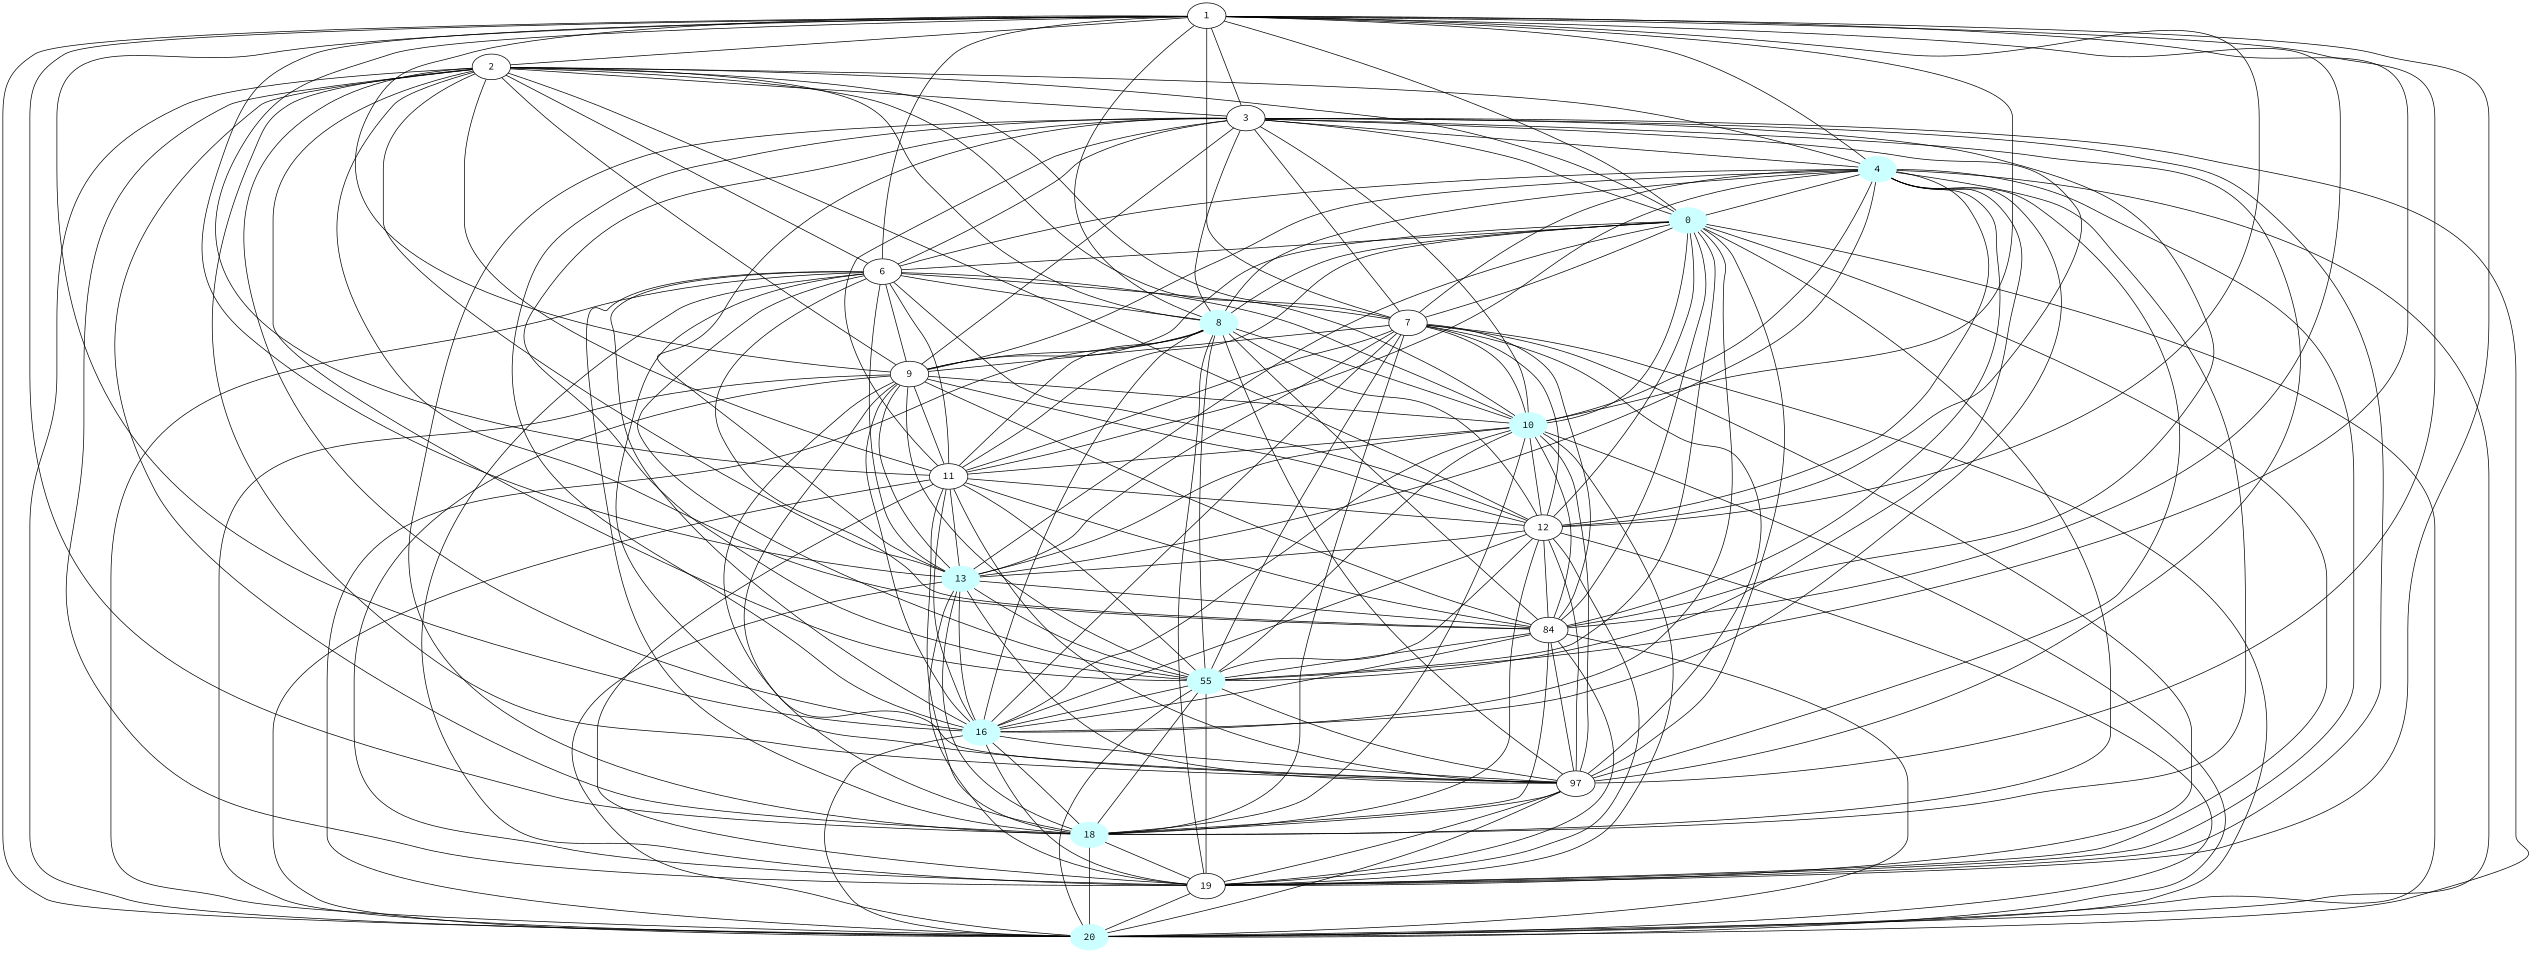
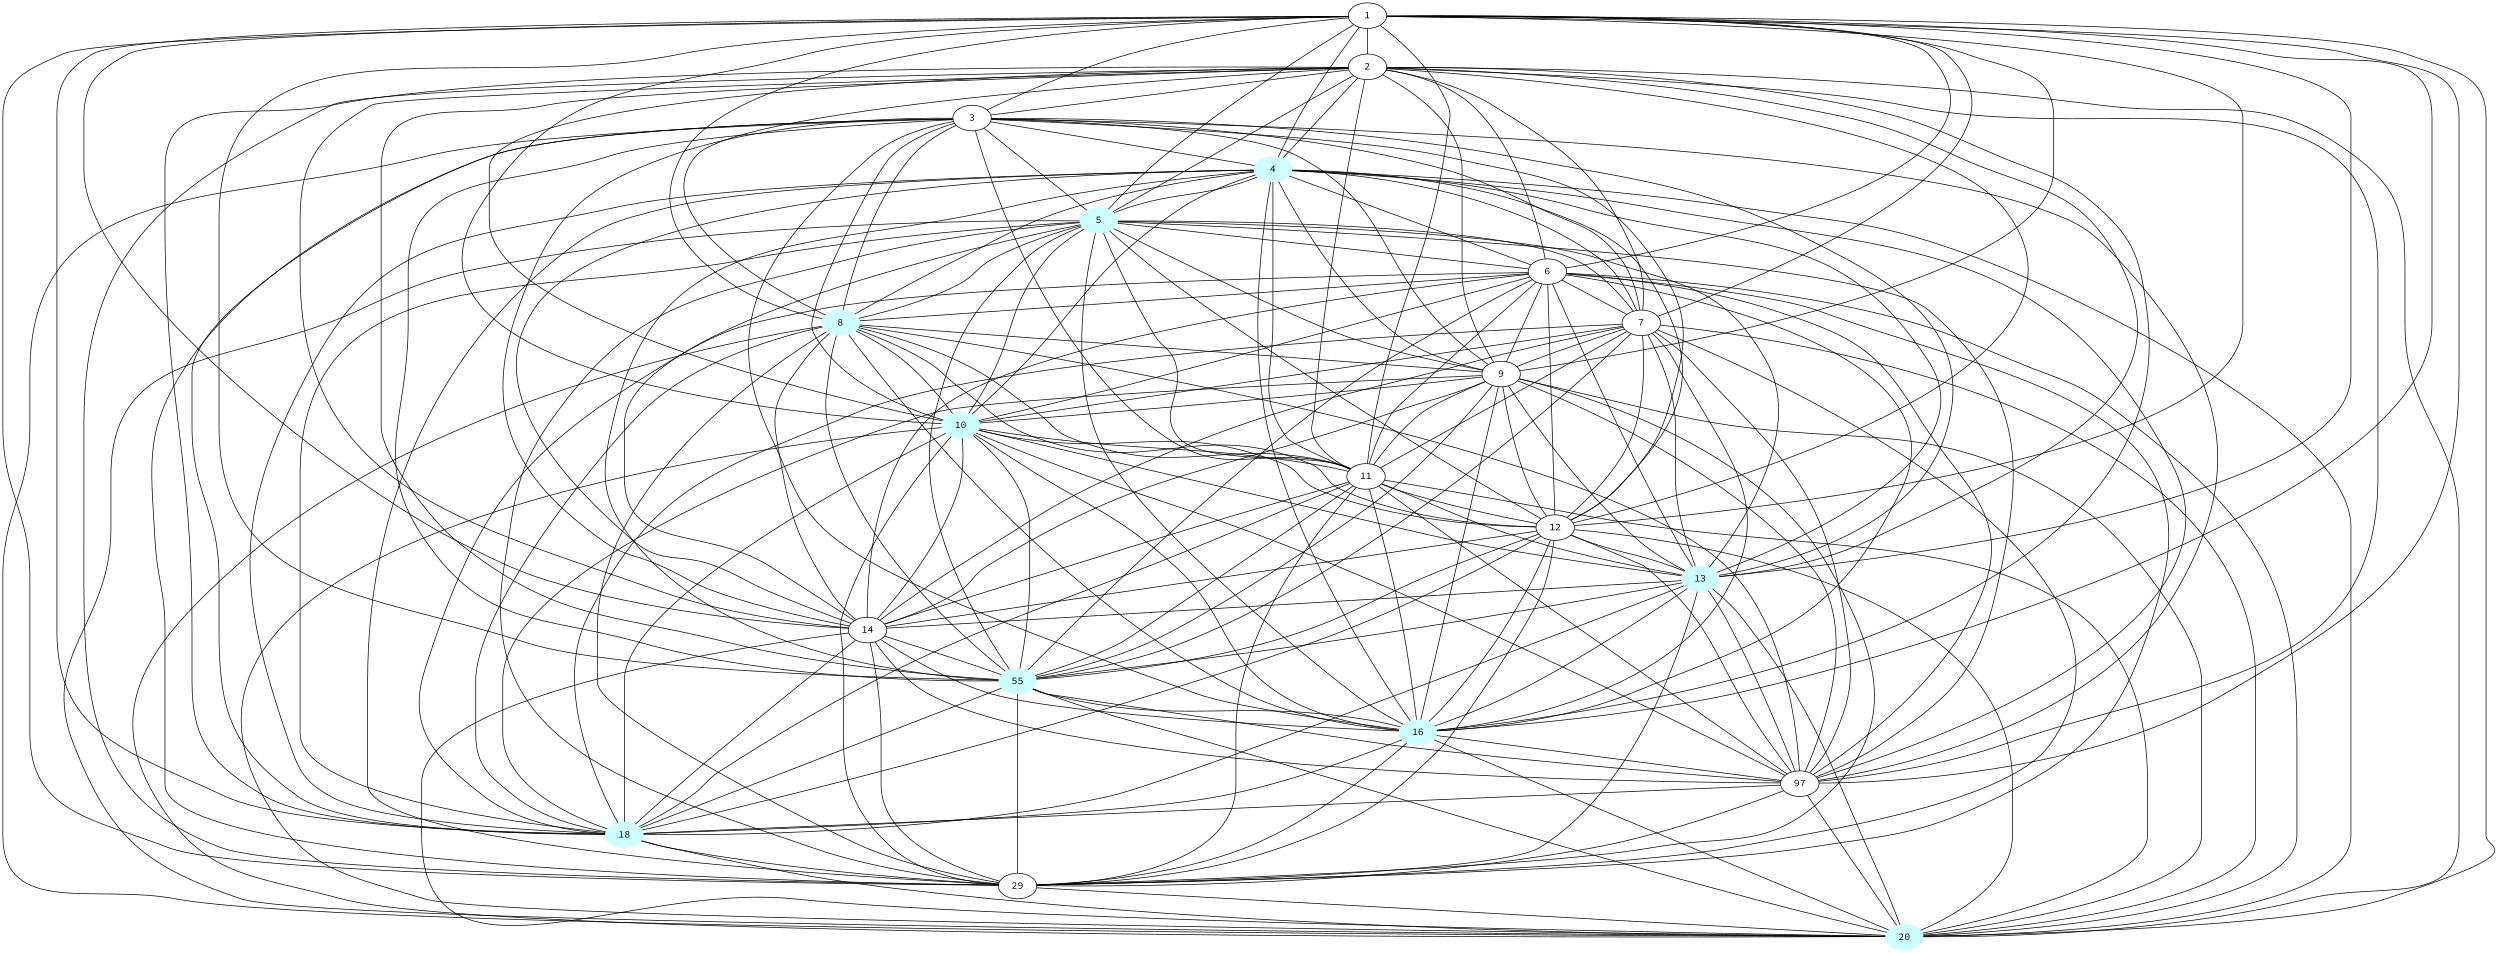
(1065, 174) -> none
(1688, 220) -> (1099, 220)
none -> (545, 532)
(1549, 630) -> (868, 630)
(1206, 886) -> (1018, 886)
